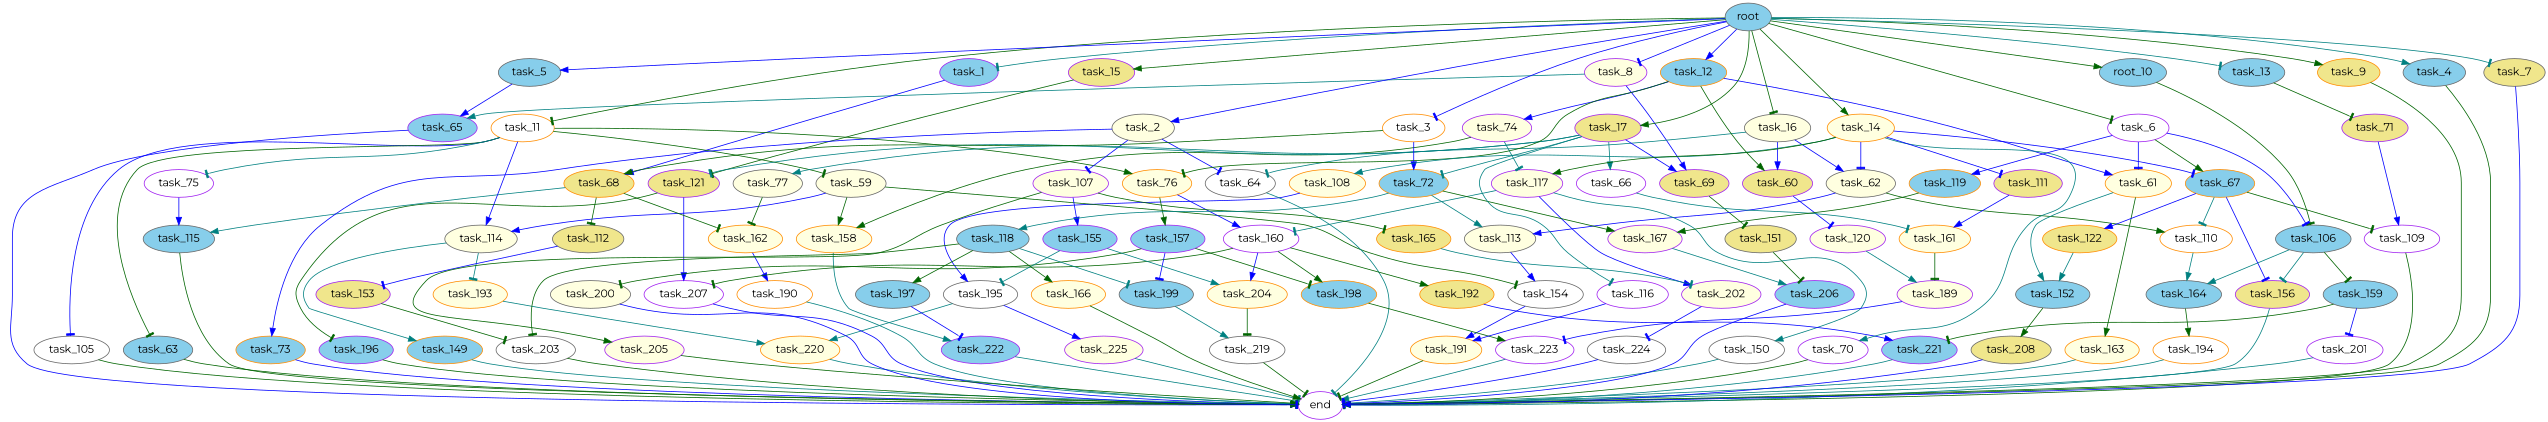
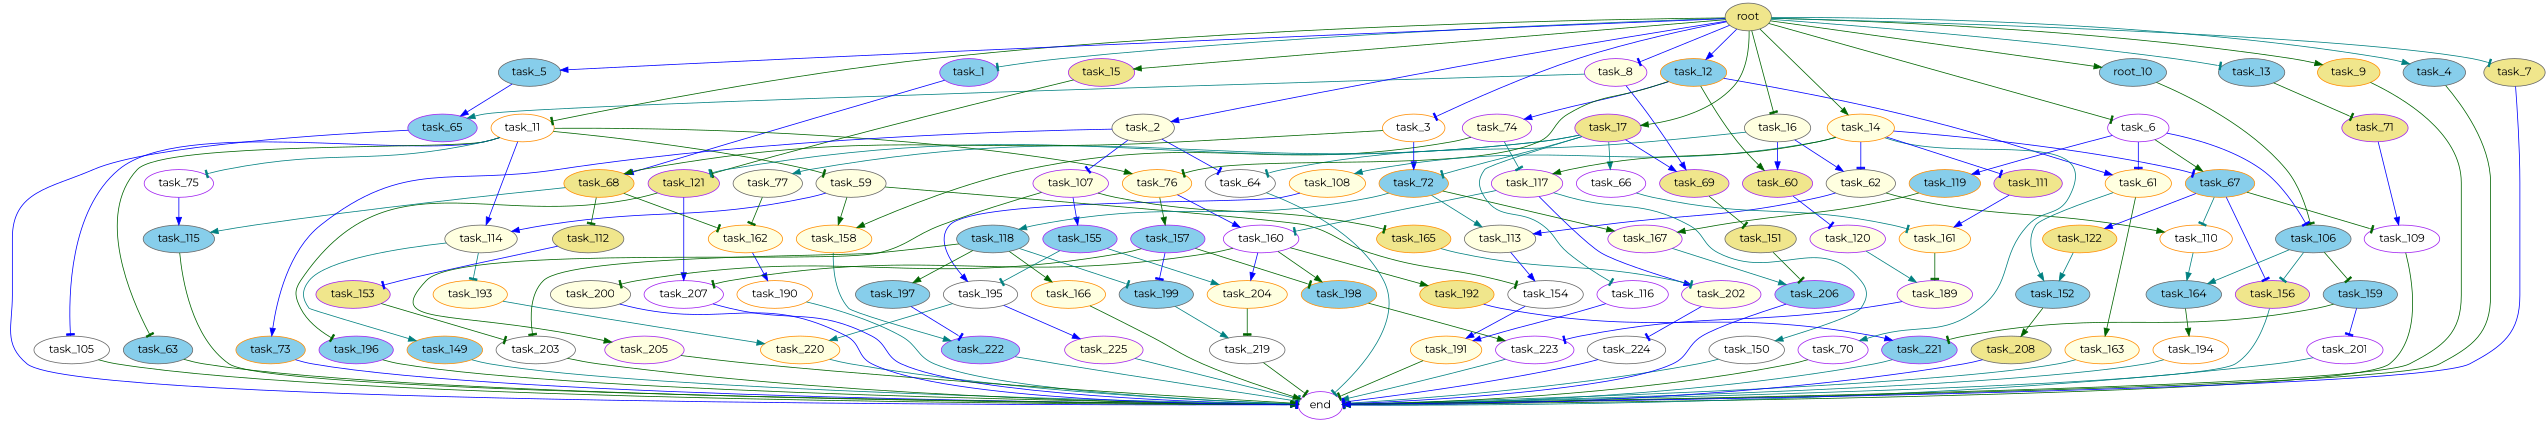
(1748, 17) -> (1748, 17)
